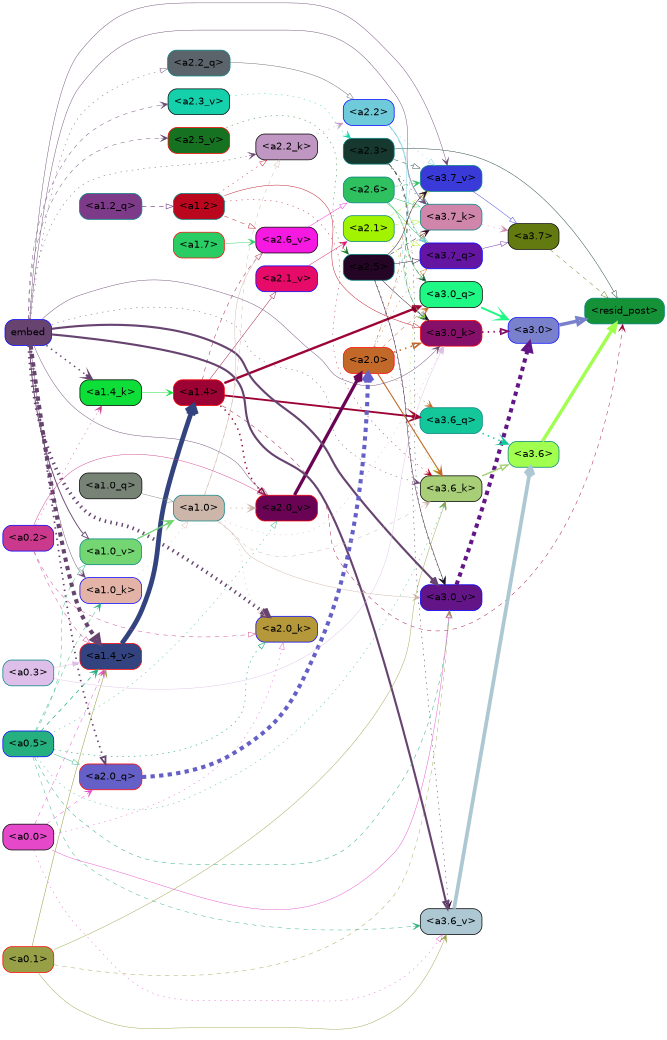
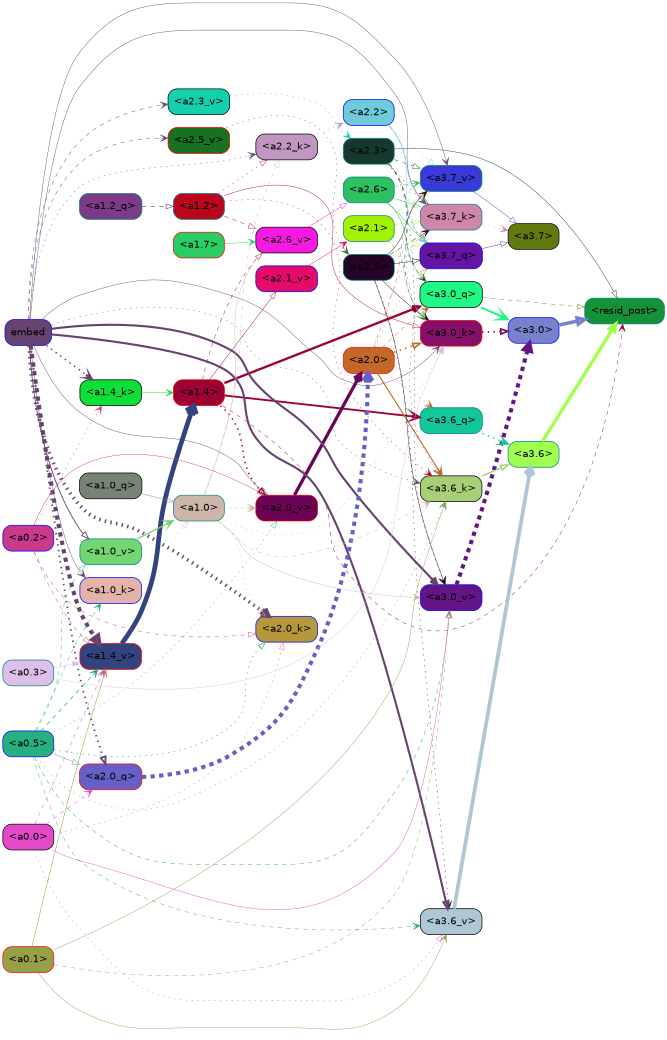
(199, 63) -> none
(576, 271) -> (530, 302)
(410, 380) -> (410, 380)
